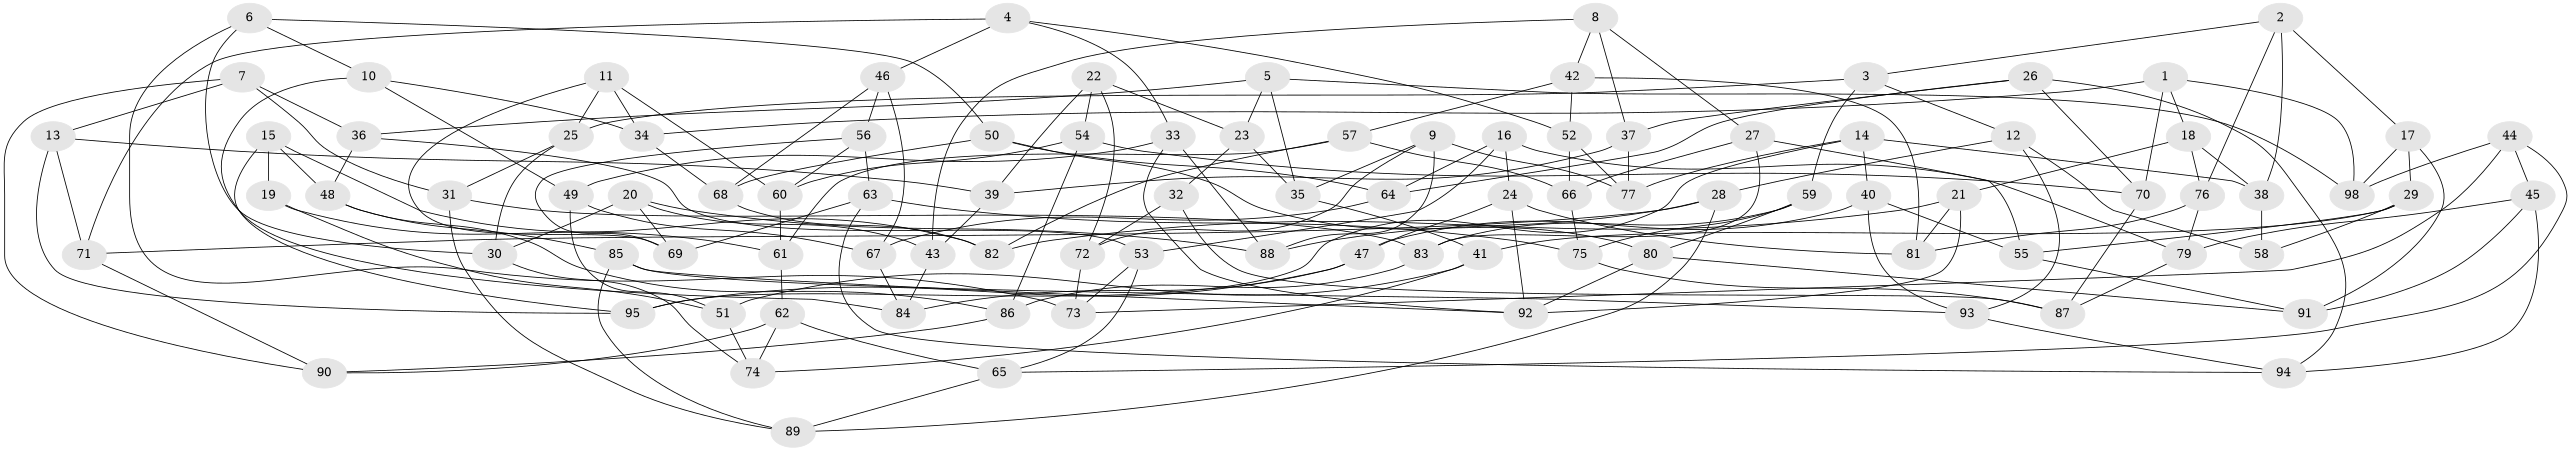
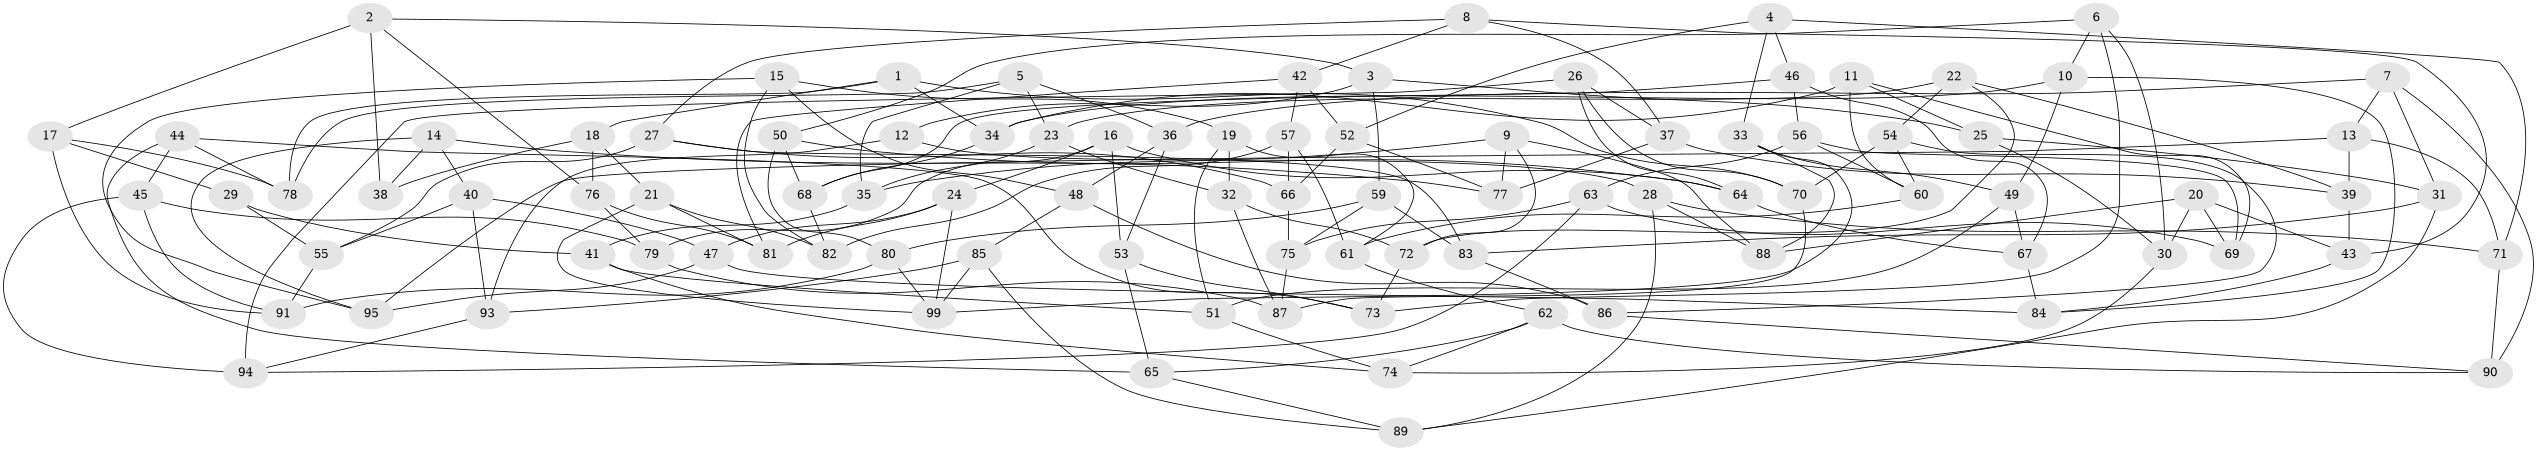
none -> (1229, 166)
(2352, 196) -> (290, 196)
(2262, 255) -> none
(1526, 314) -> (934, 314)
